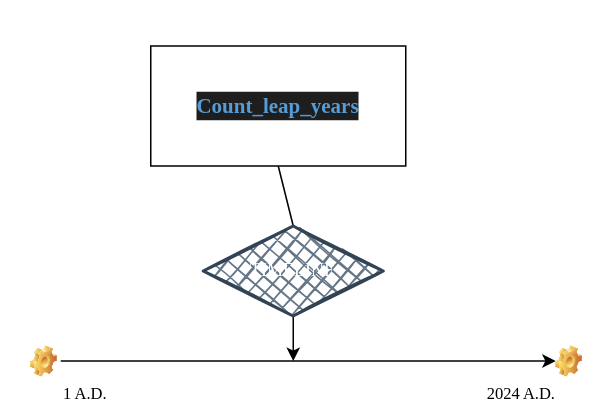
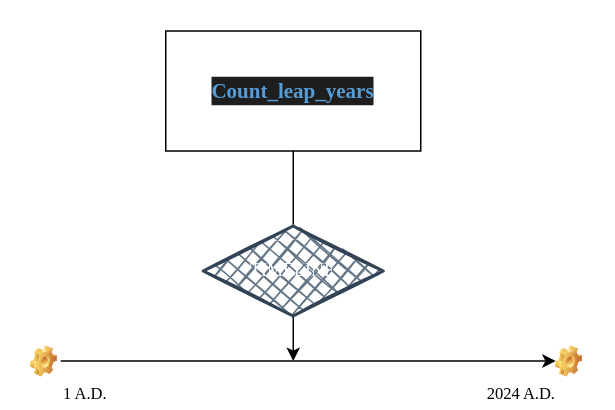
(278, 106) -> (293, 91)
